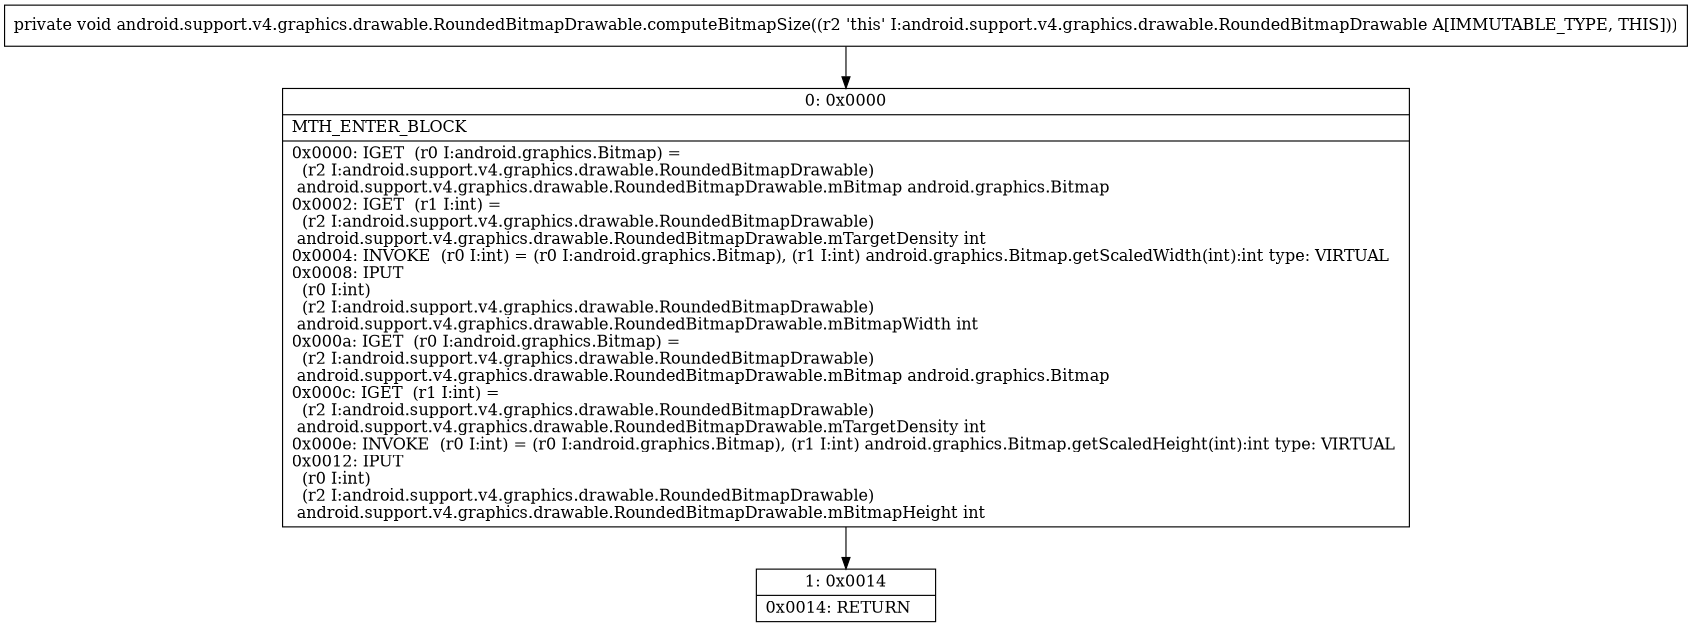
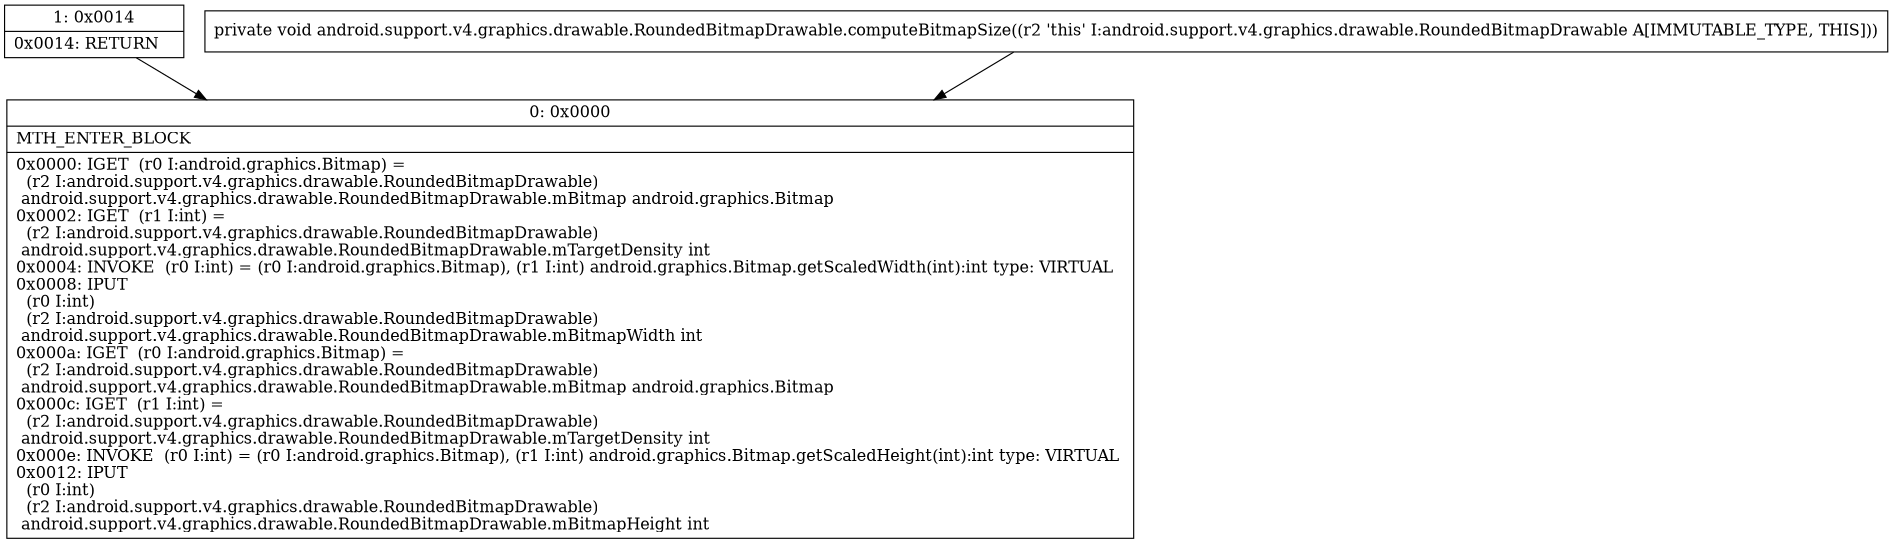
(846, 542) -> (166, 76)
